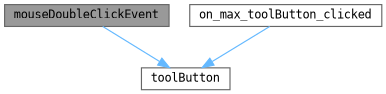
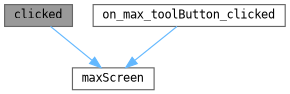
(87, 16) -> (39, 16)
(186, 79) -> (113, 79)
